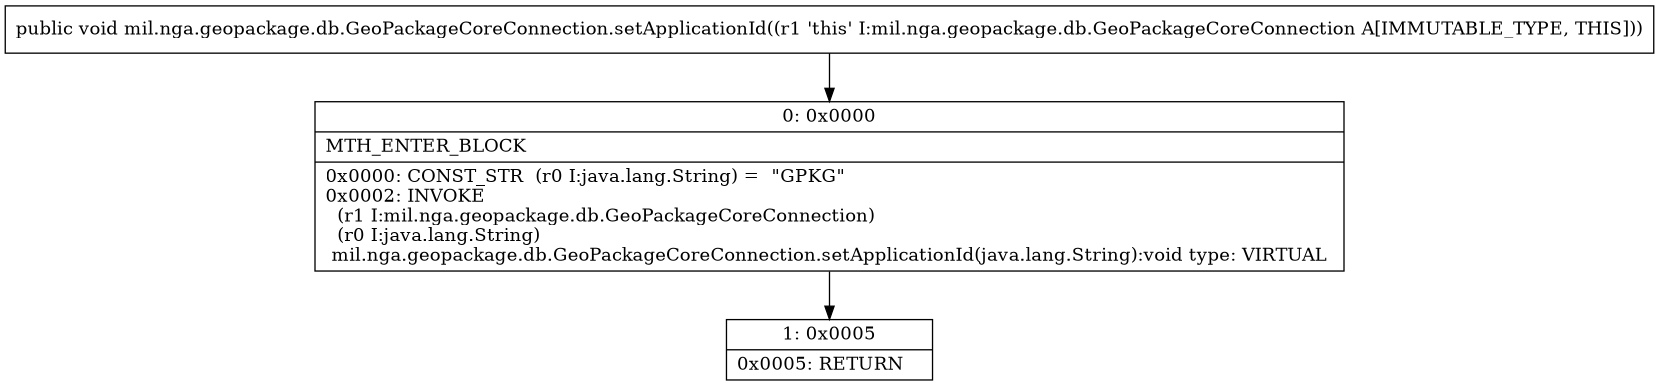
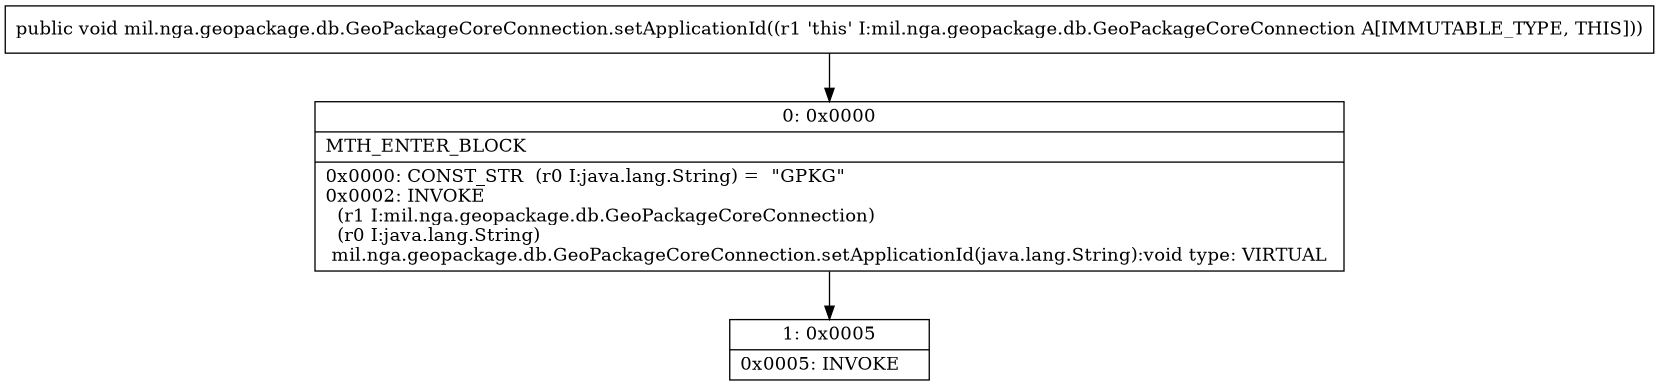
(830, 364) -> (830, 364)
